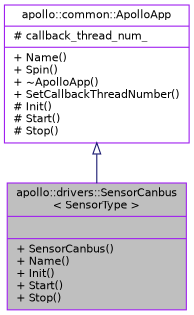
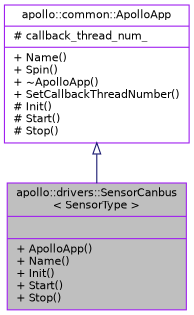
(65, 249) -> (55, 249)
